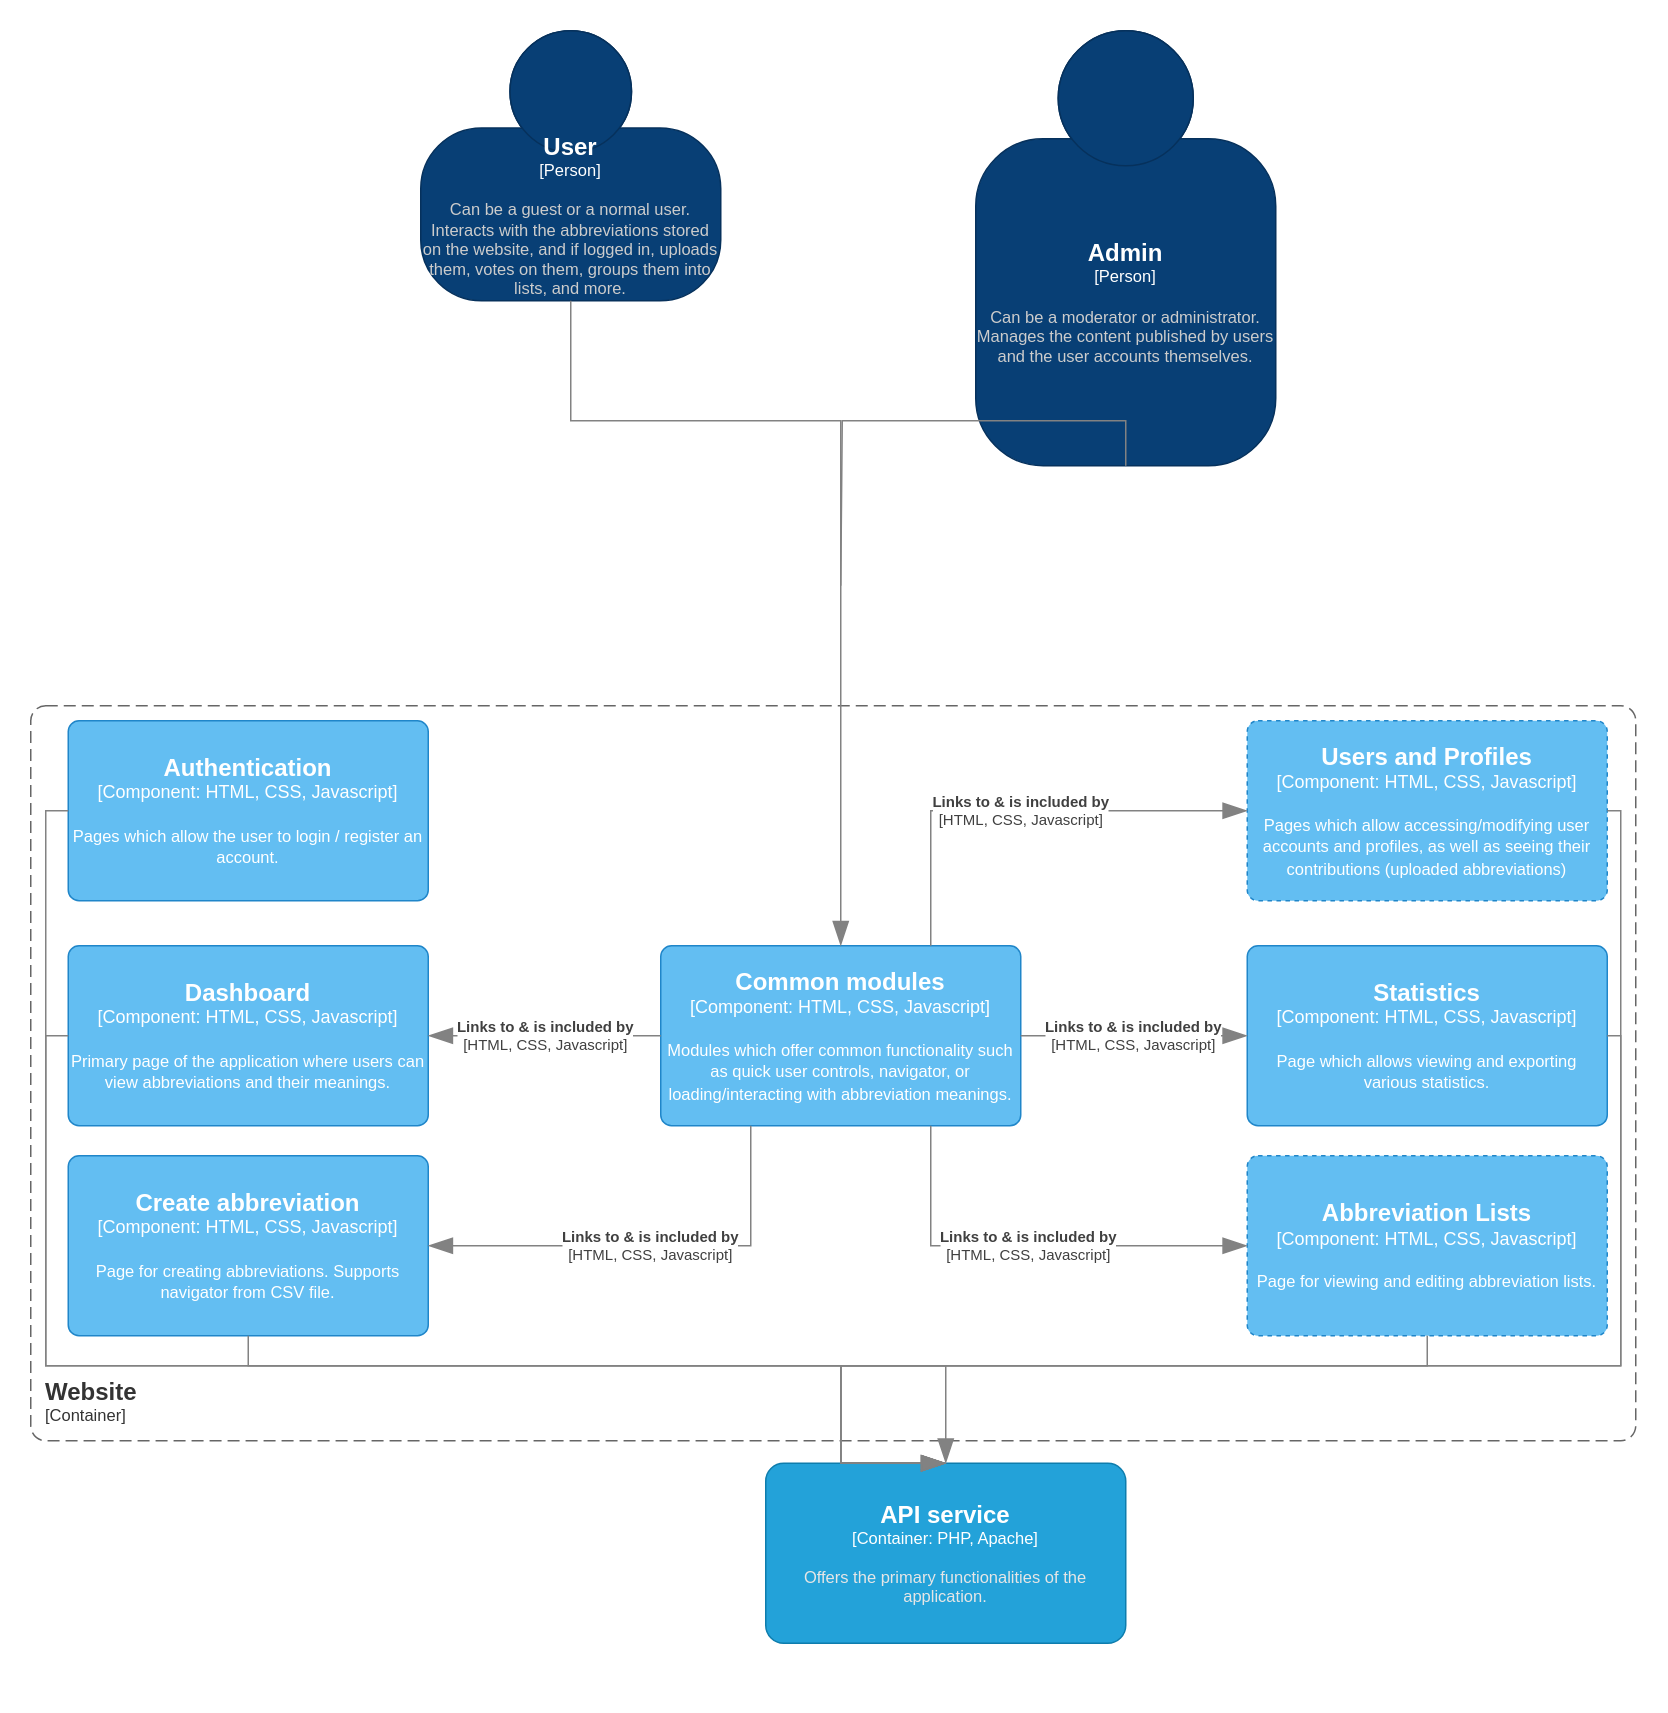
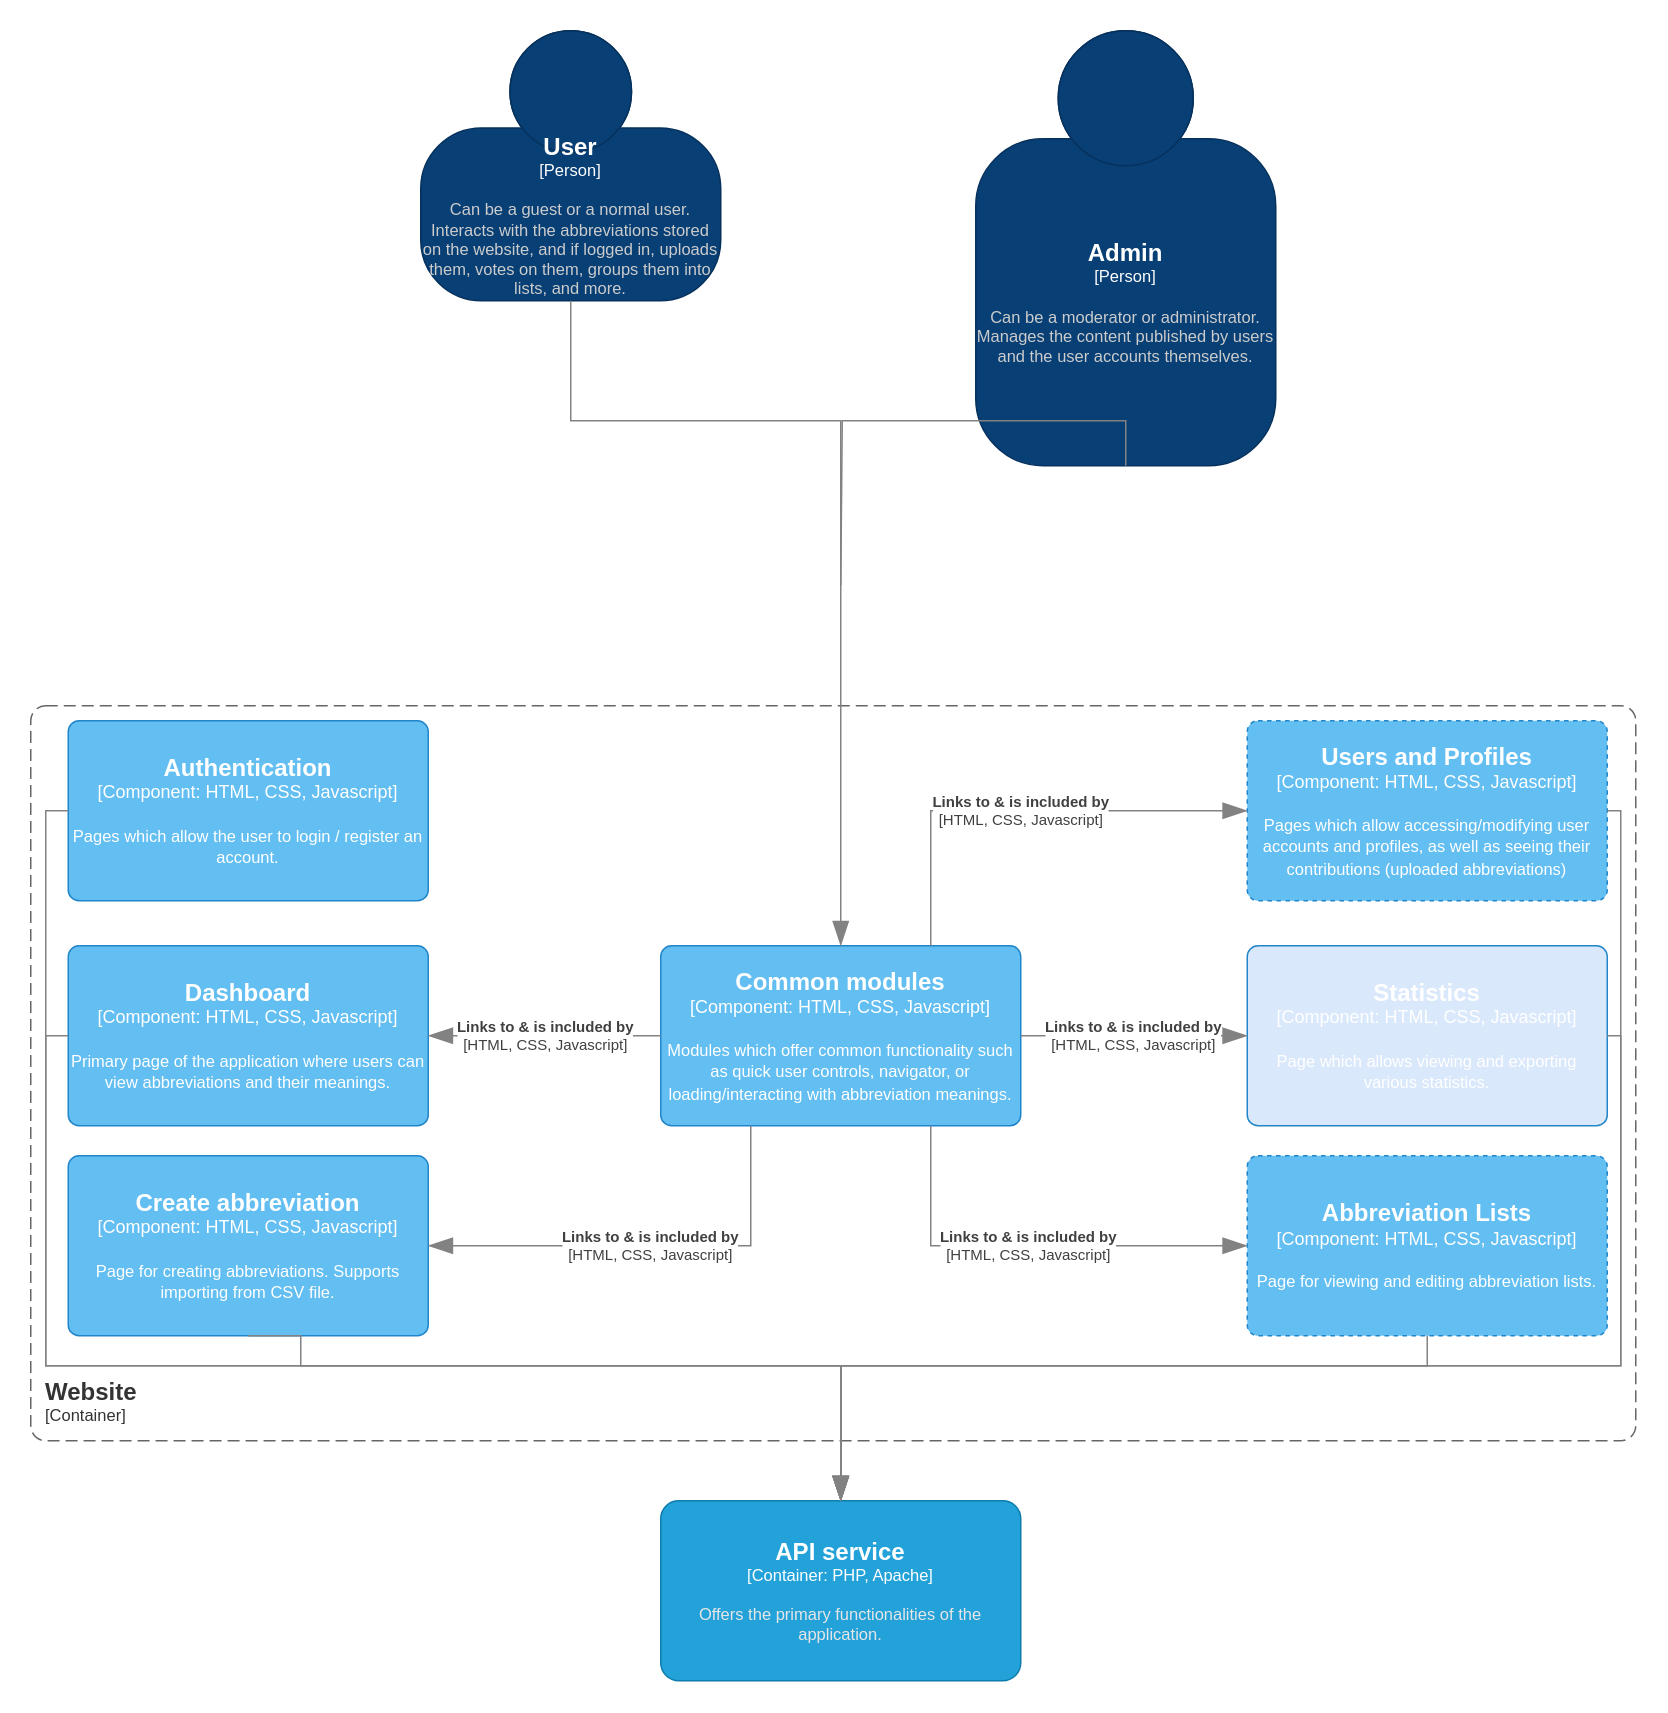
(1427, 1036) -> (1427, 1036)
(248, 1246) -> (248, 1246)
(946, 1553) -> (841, 1591)
